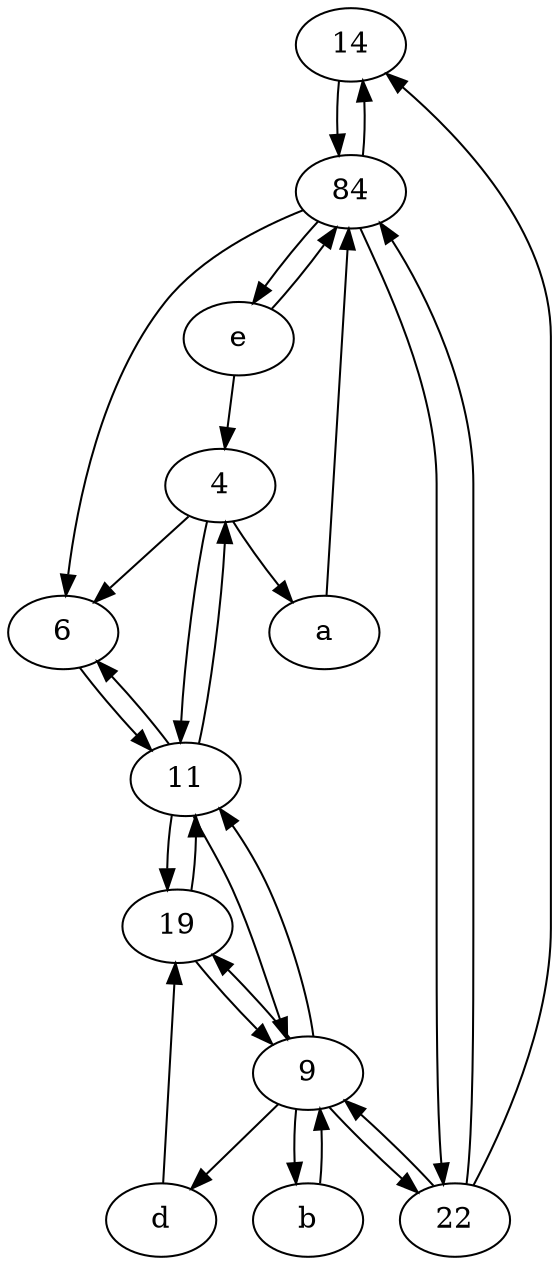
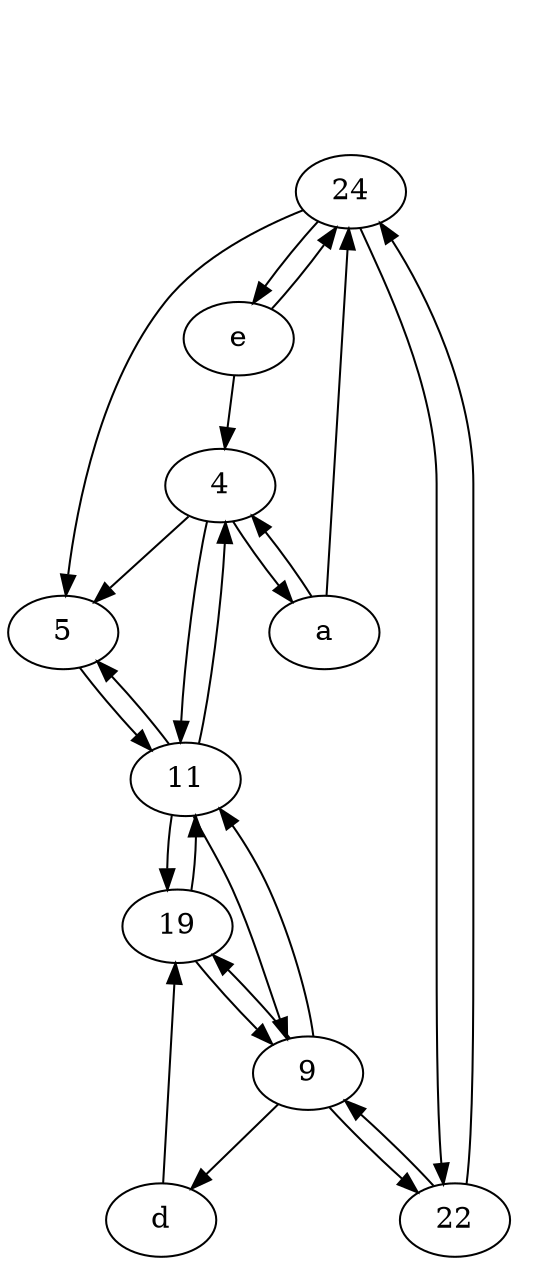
(351, 45) -> none
(351, 192) -> (351, 192)
none -> (289, 563)
(63, 632) -> (63, 632)
(308, 1220) -> none
